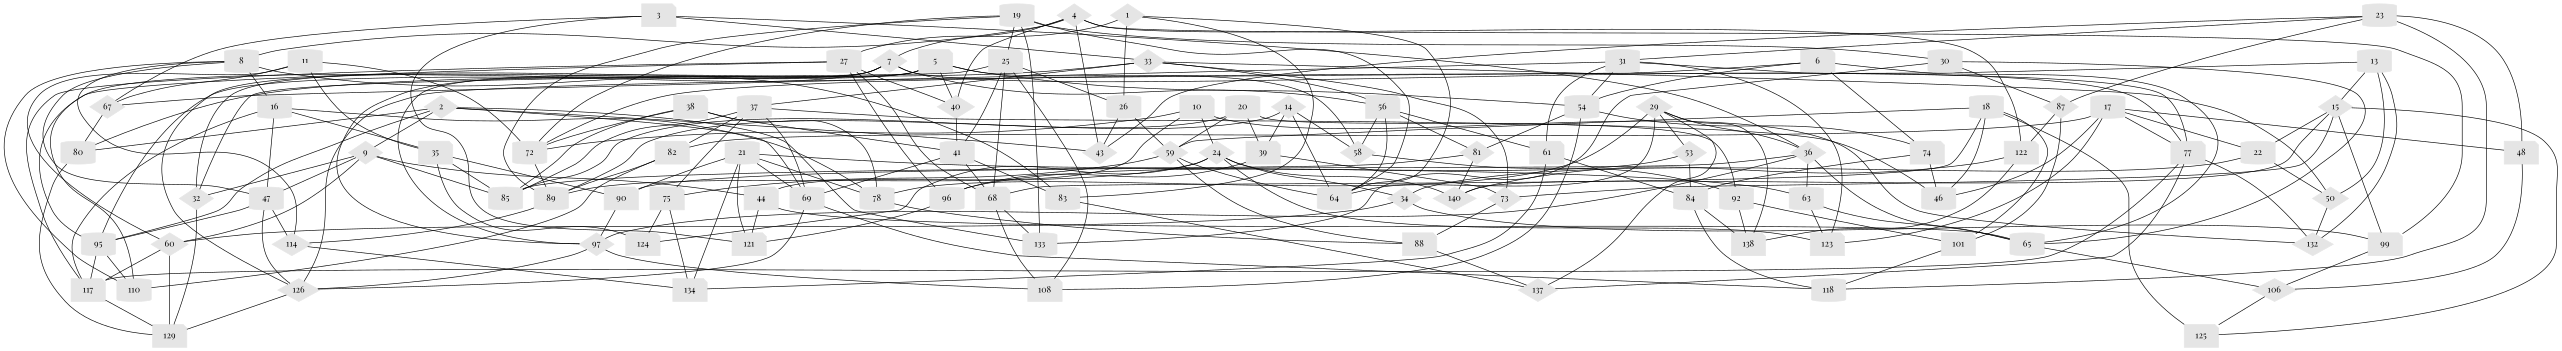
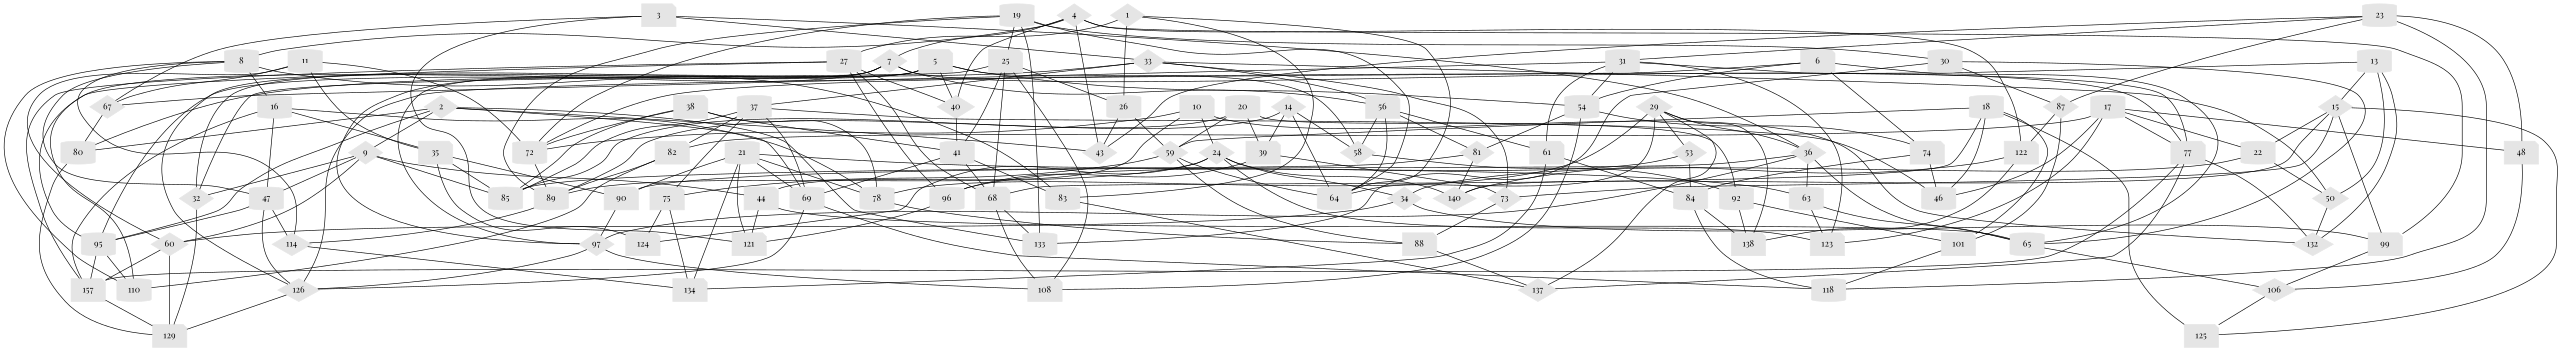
(88, 290) -> (88, 290)
